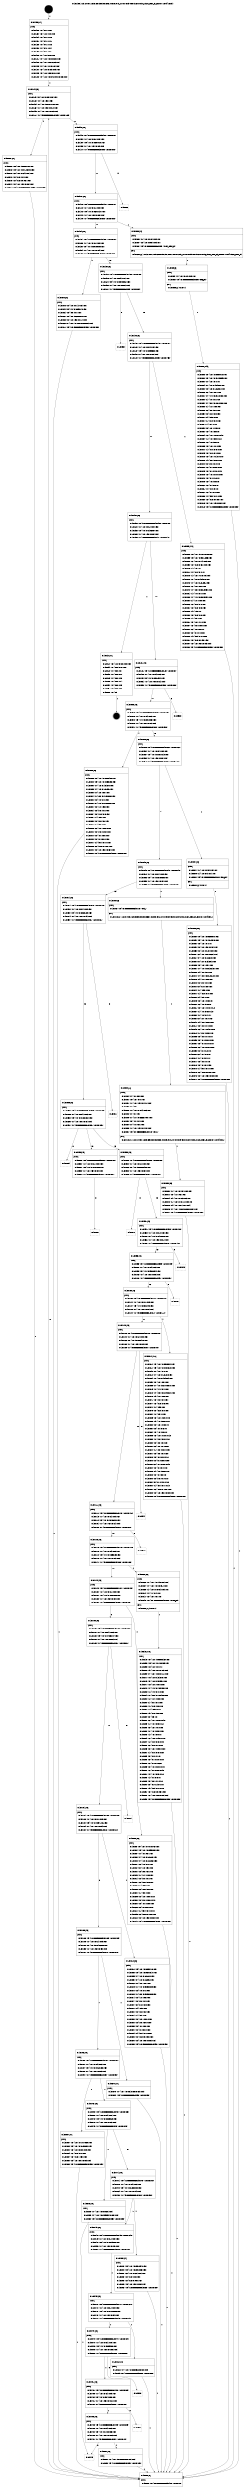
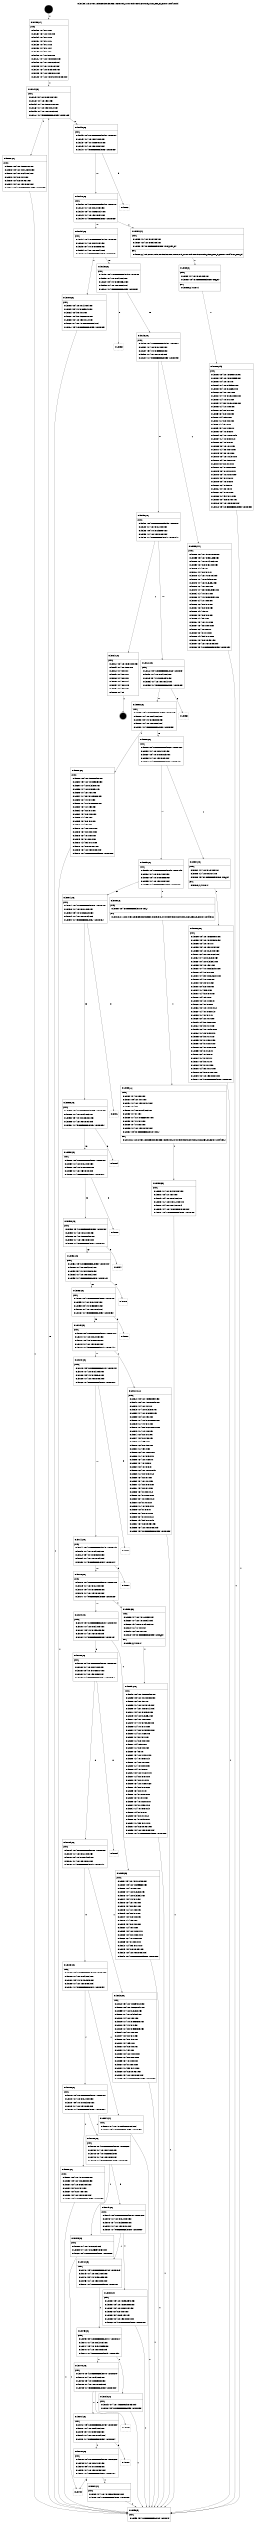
(104, 1141) -> (85, 1198)
